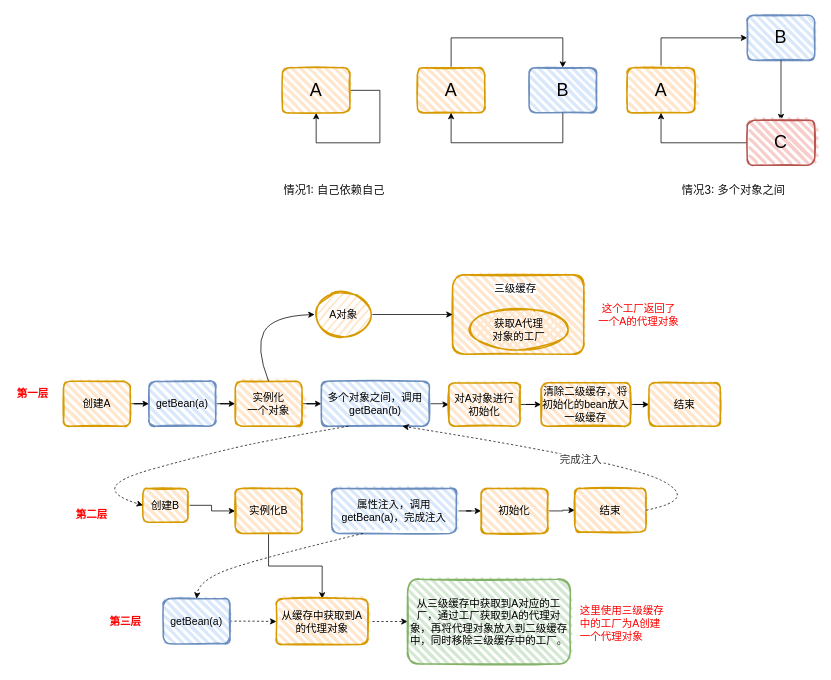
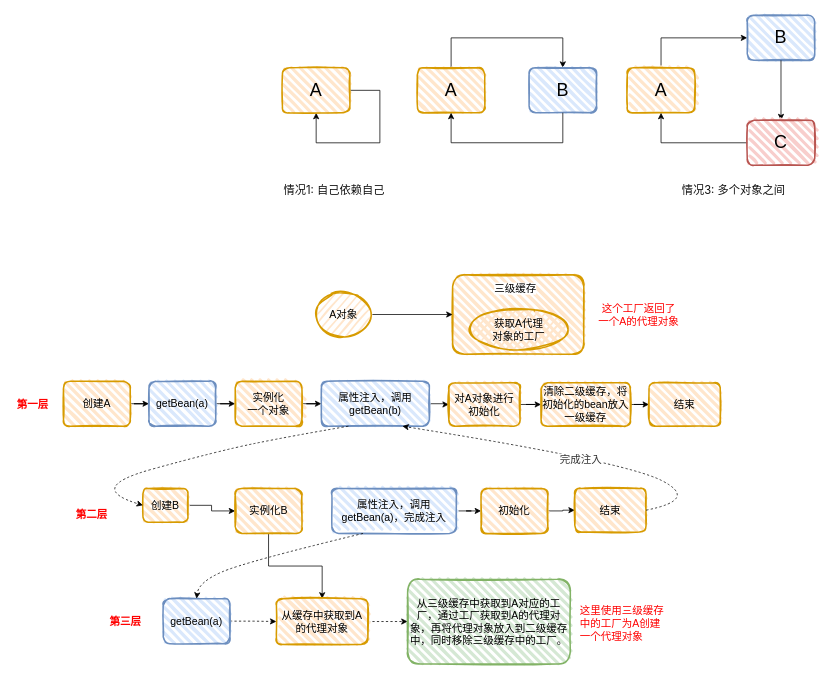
(282, 319) -> none
(36, 393) -> (36, 405)
(375, 404) -> (375, 404)
